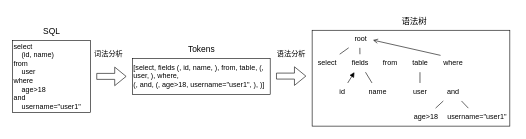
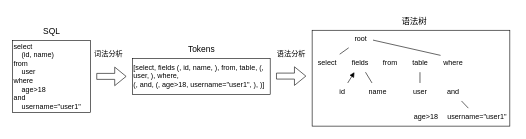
(377, 41) -> (376, 41)
(360, 51) -> none
(440, 105) -> none
